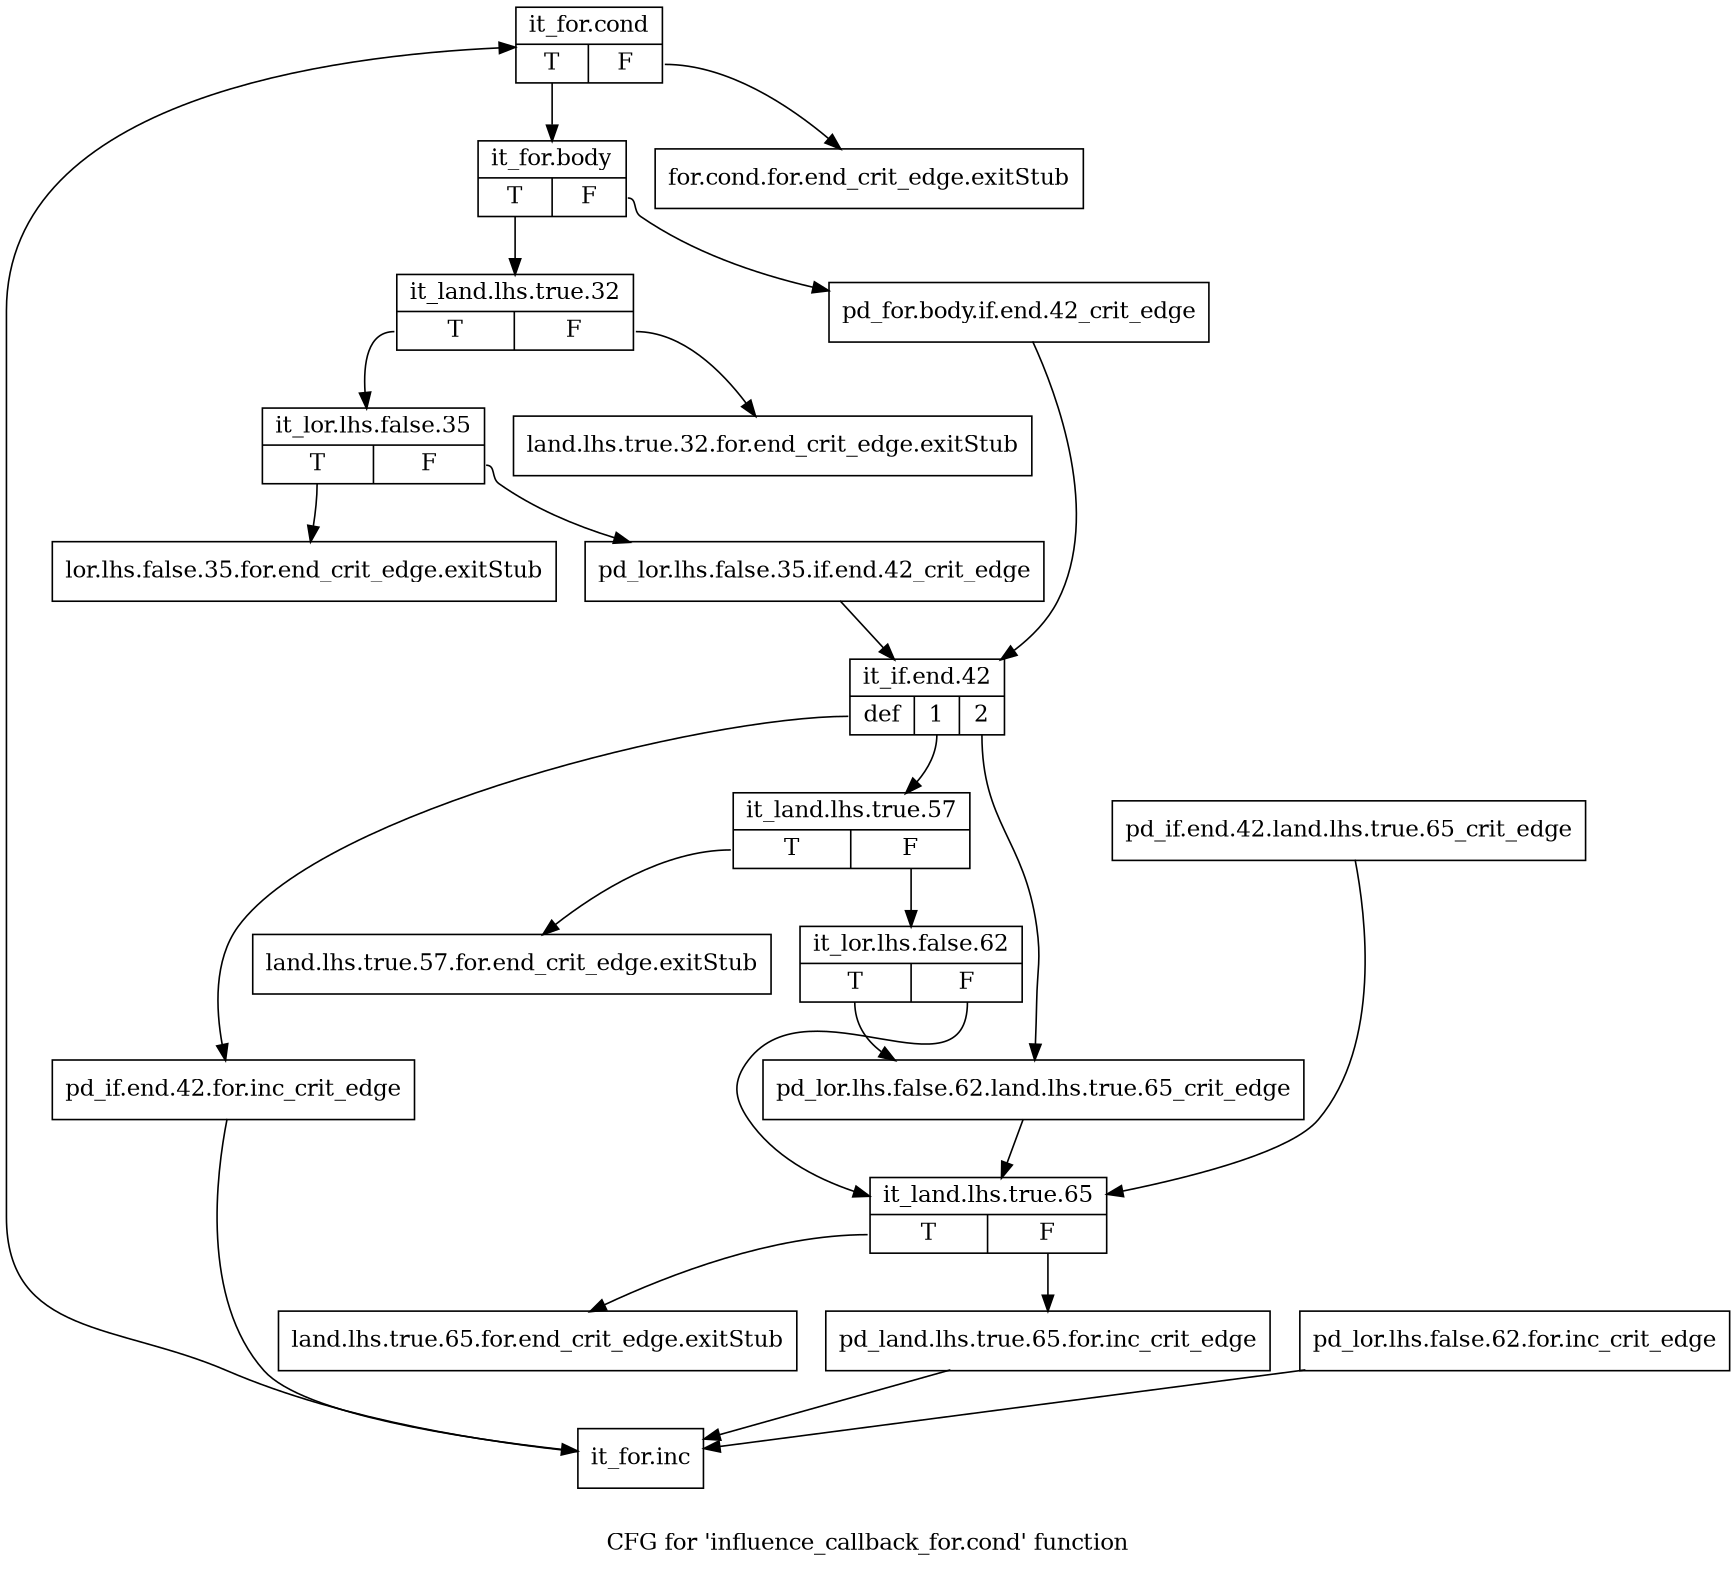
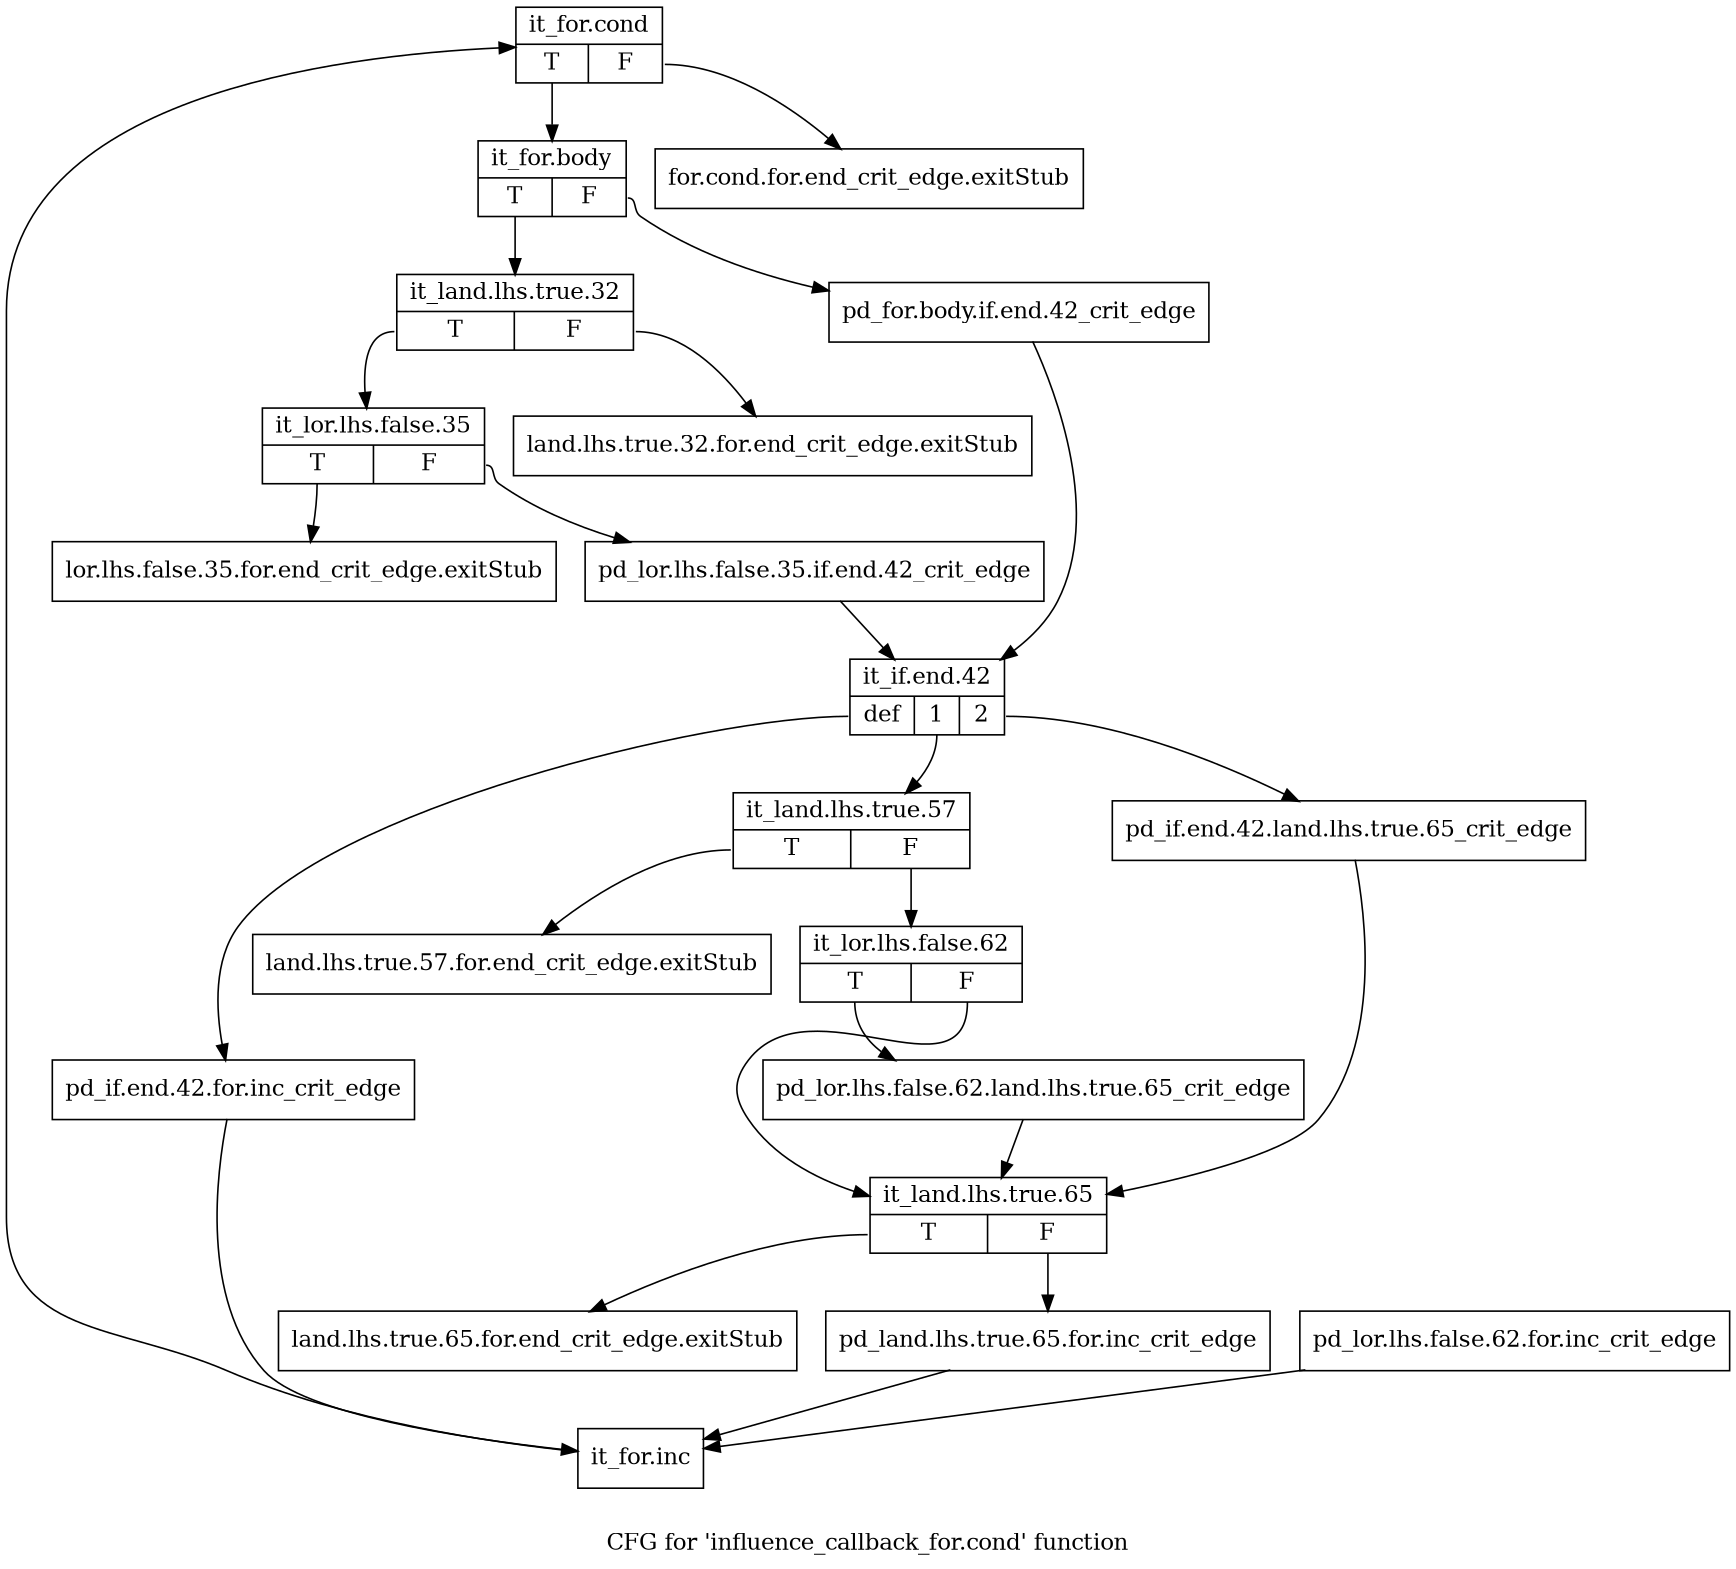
(1027, 886) -> (1149, 740)
